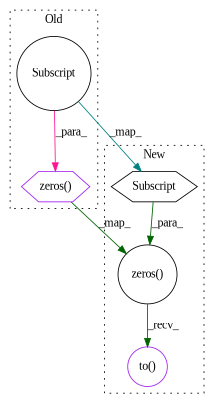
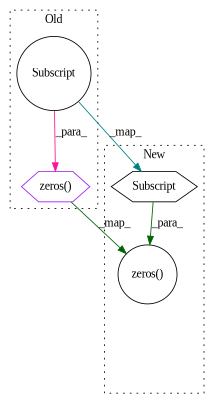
(148, 367) -> none
